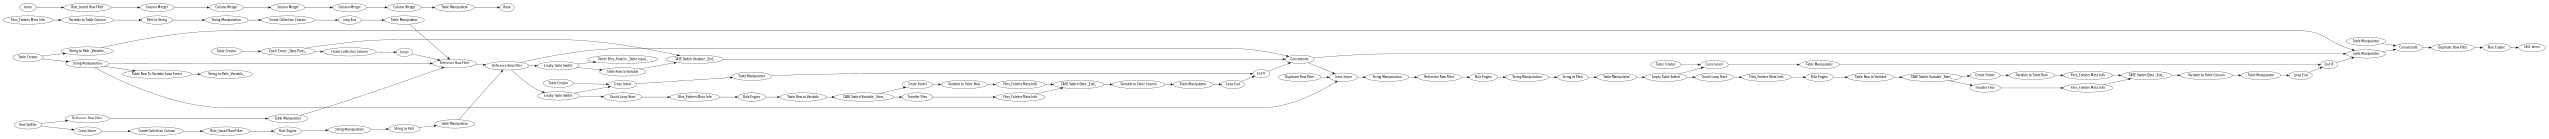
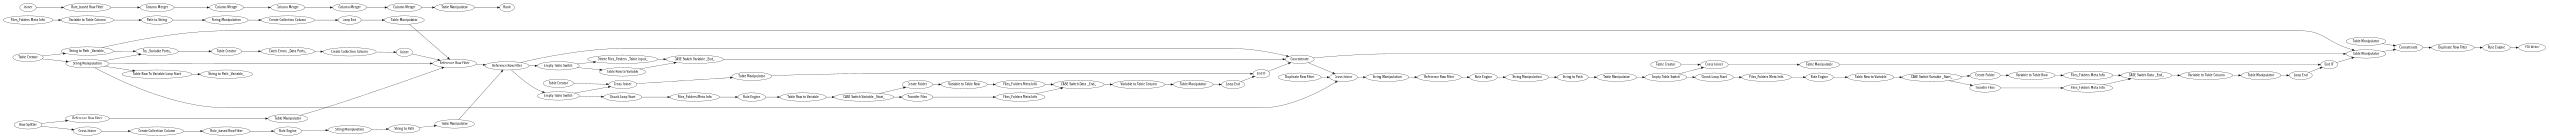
(492, 40) -> (661, 59)
(2532, 48) -> (2532, 48)
none -> (157, 51)
(157, 74) -> (157, 74)
